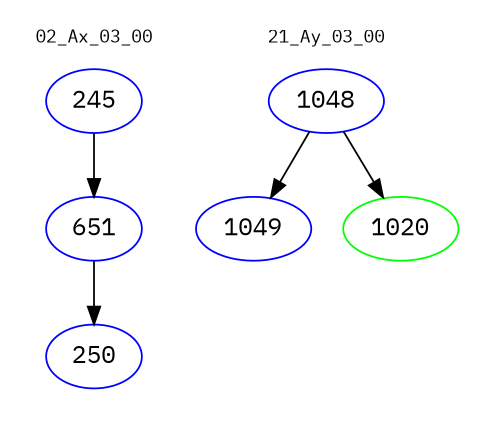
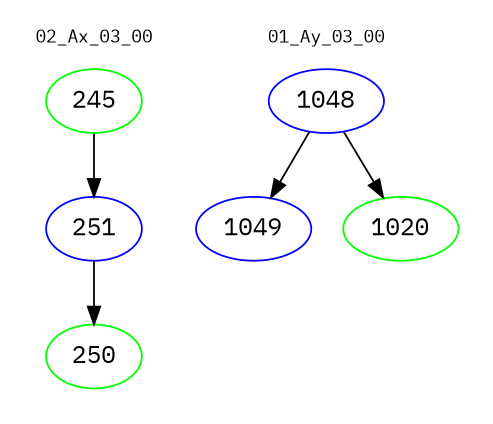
(327, 38) -> (327, 38)
(94, 101) -> (94, 101)
(94, 229) -> (94, 229)
(94, 356) -> (94, 356)
